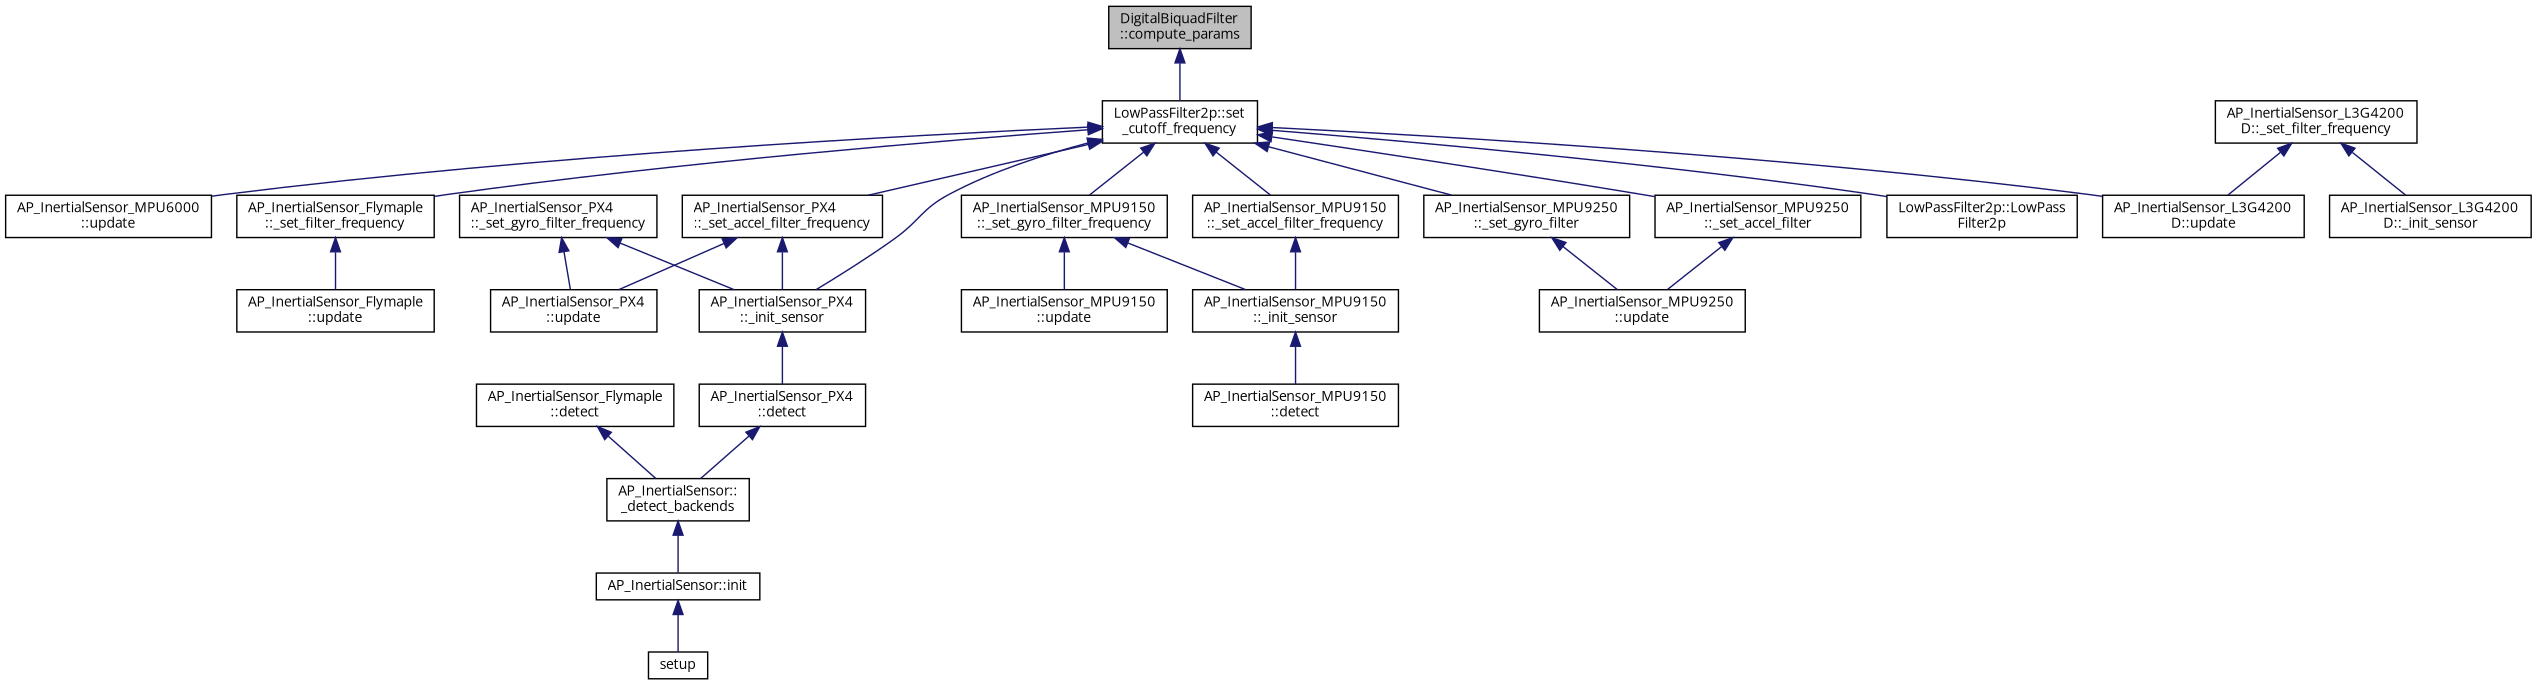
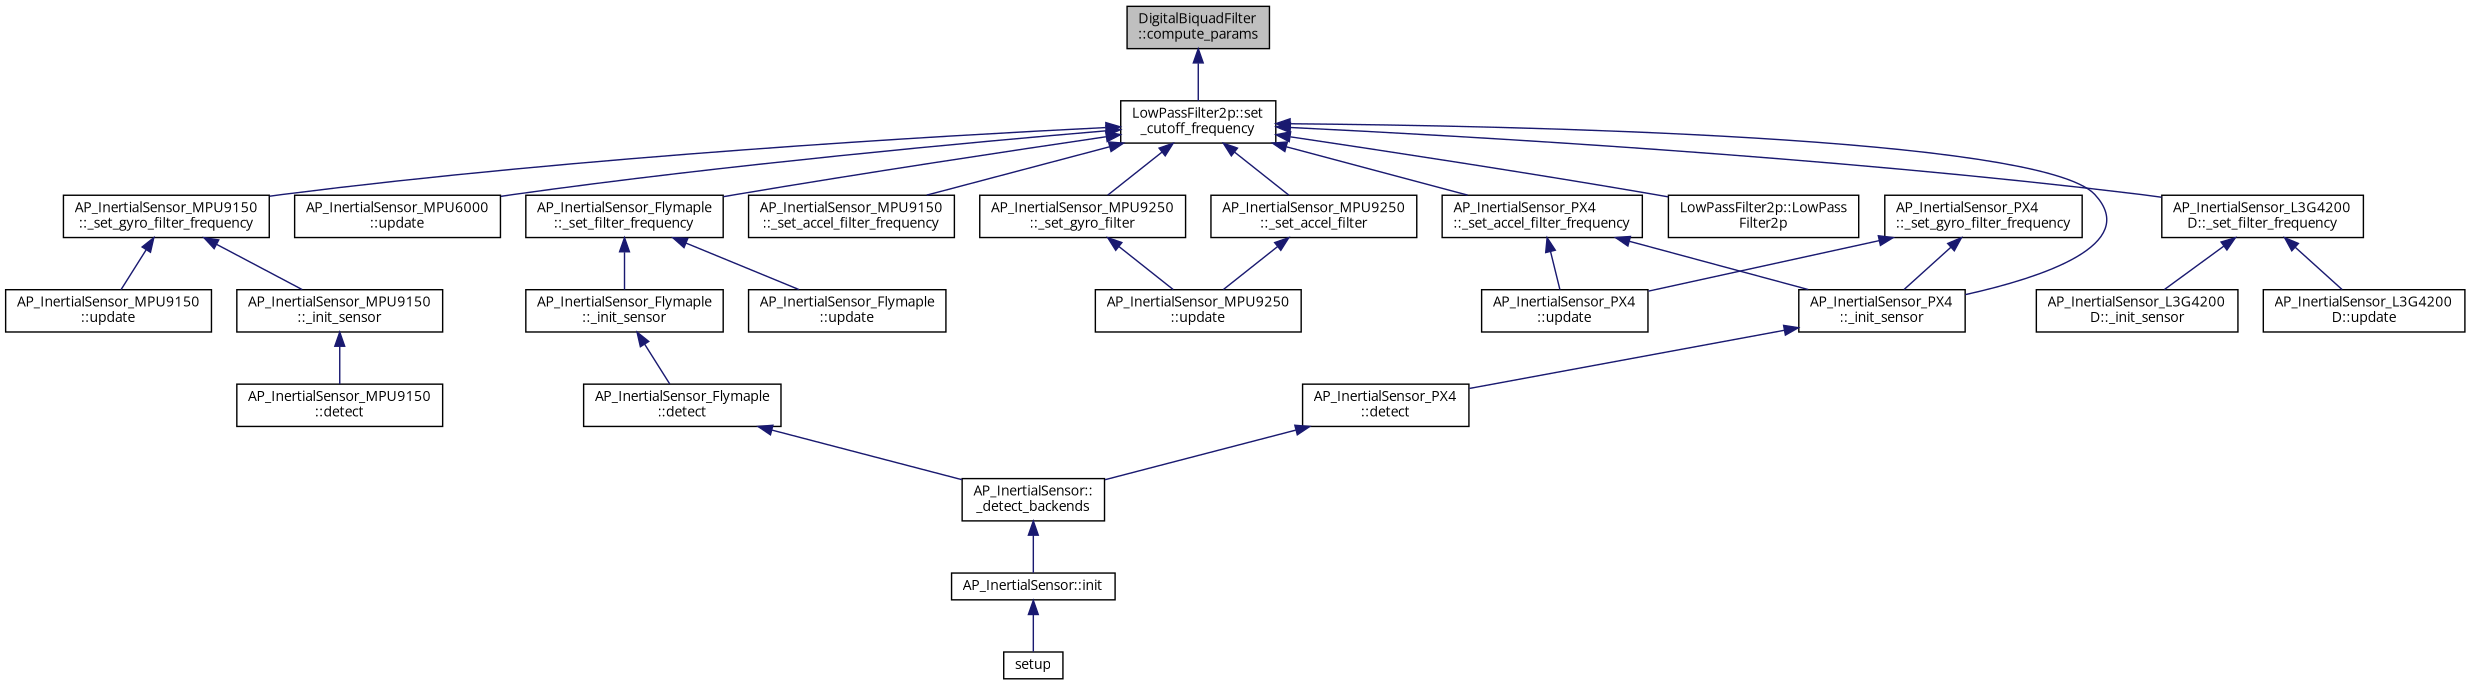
(1688, 154) -> (1727, 155)
(1296, 271) -> none
none -> (625, 311)
